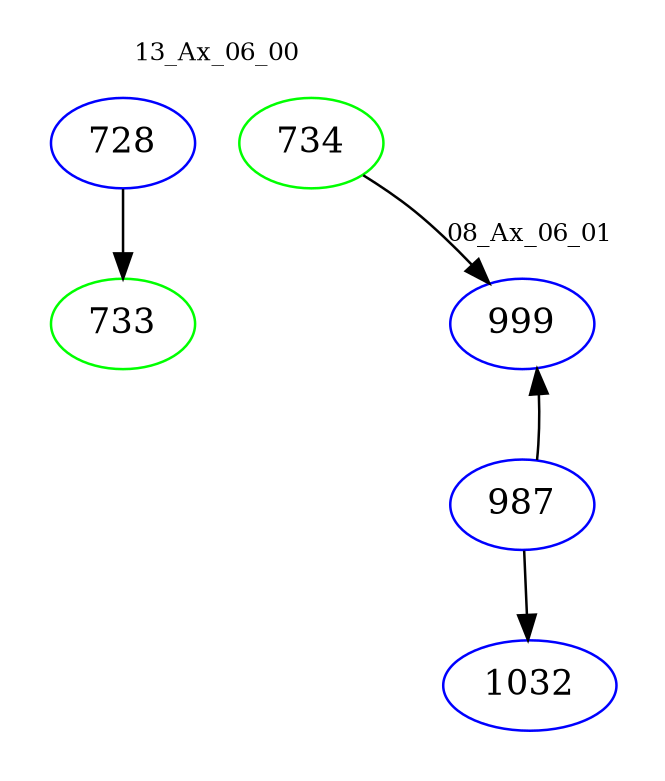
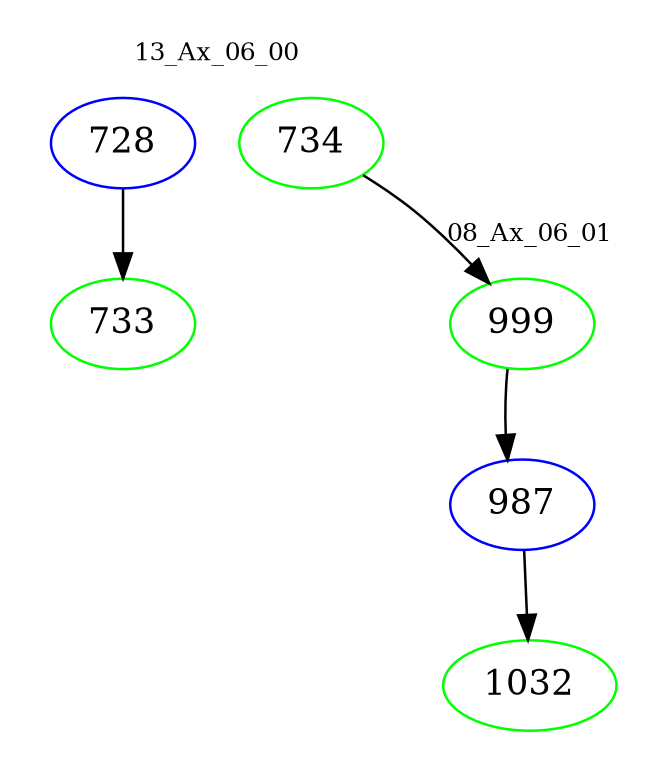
(522, 324) -> (522, 324)
(539, 427) -> (506, 402)
(530, 686) -> (530, 686)
